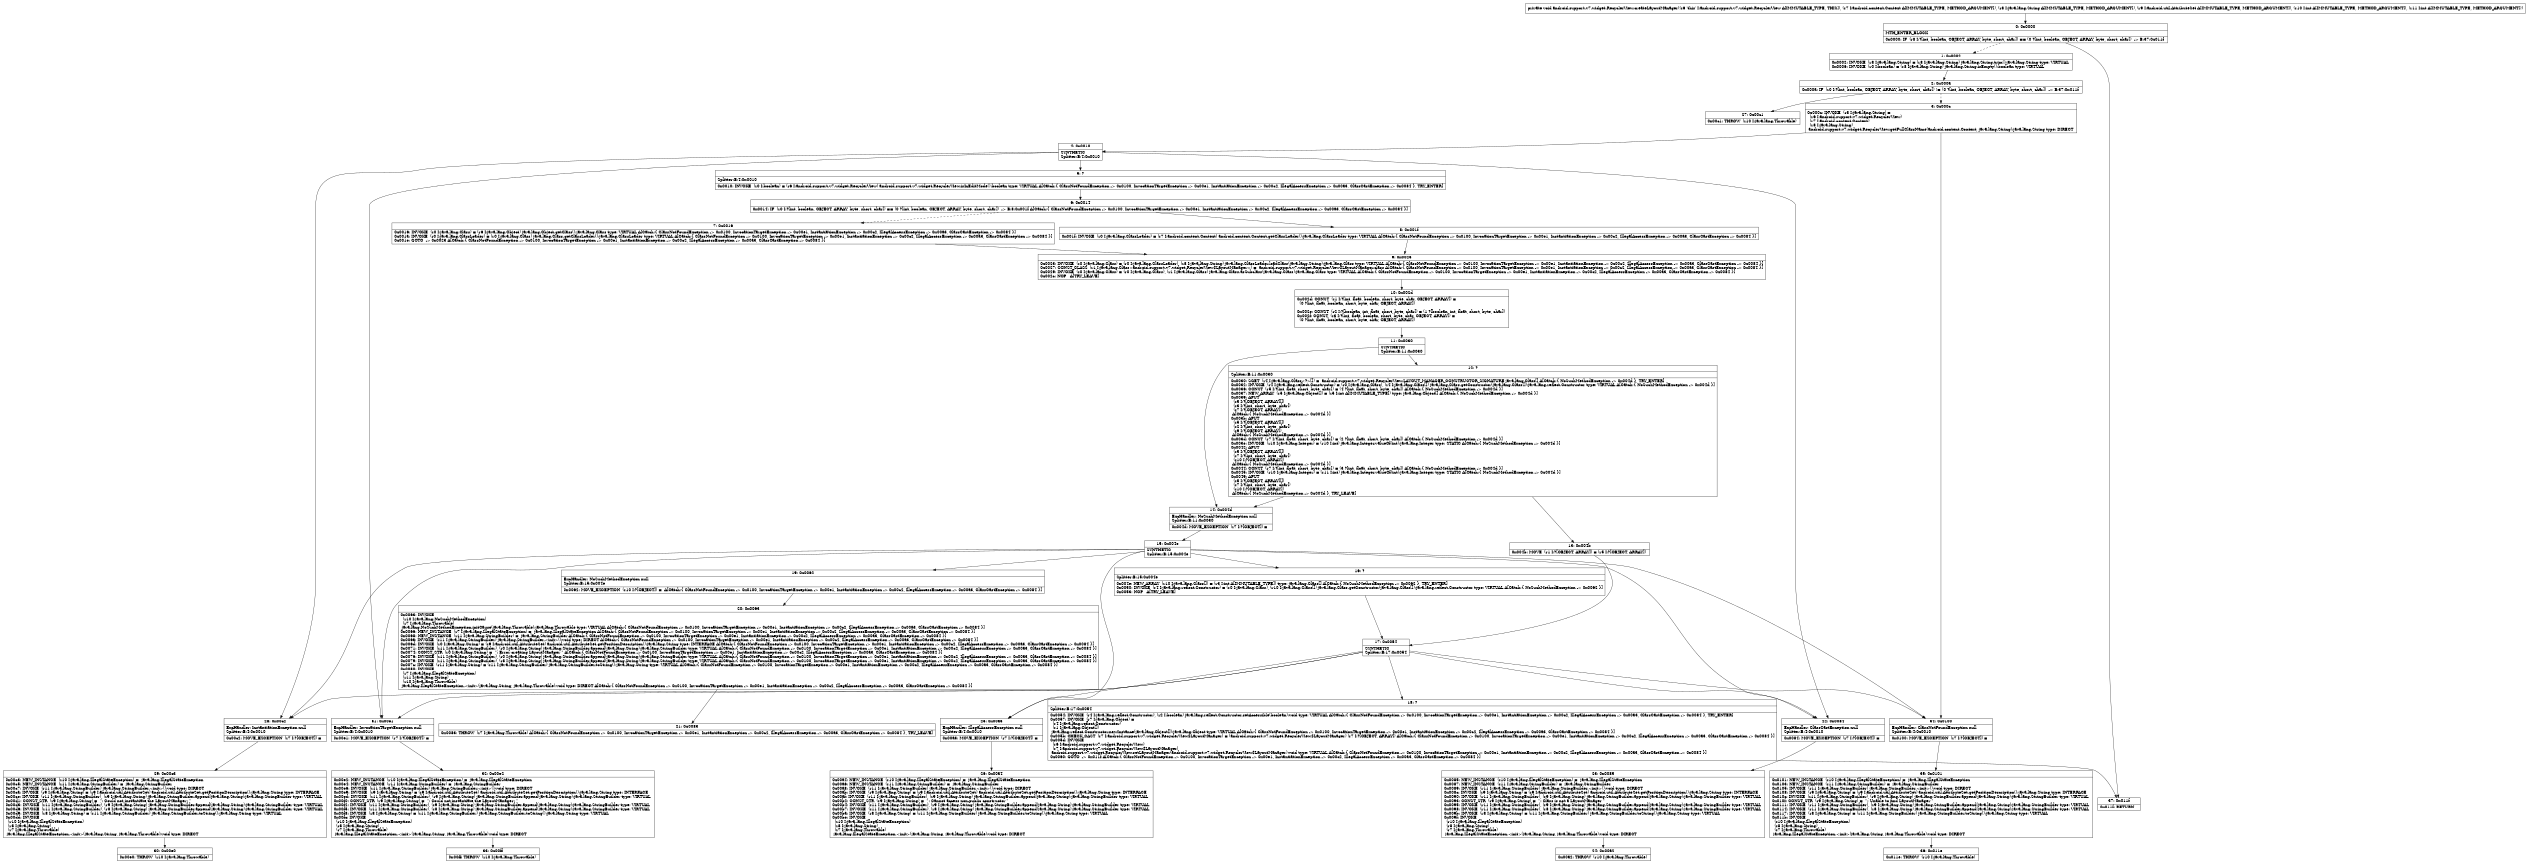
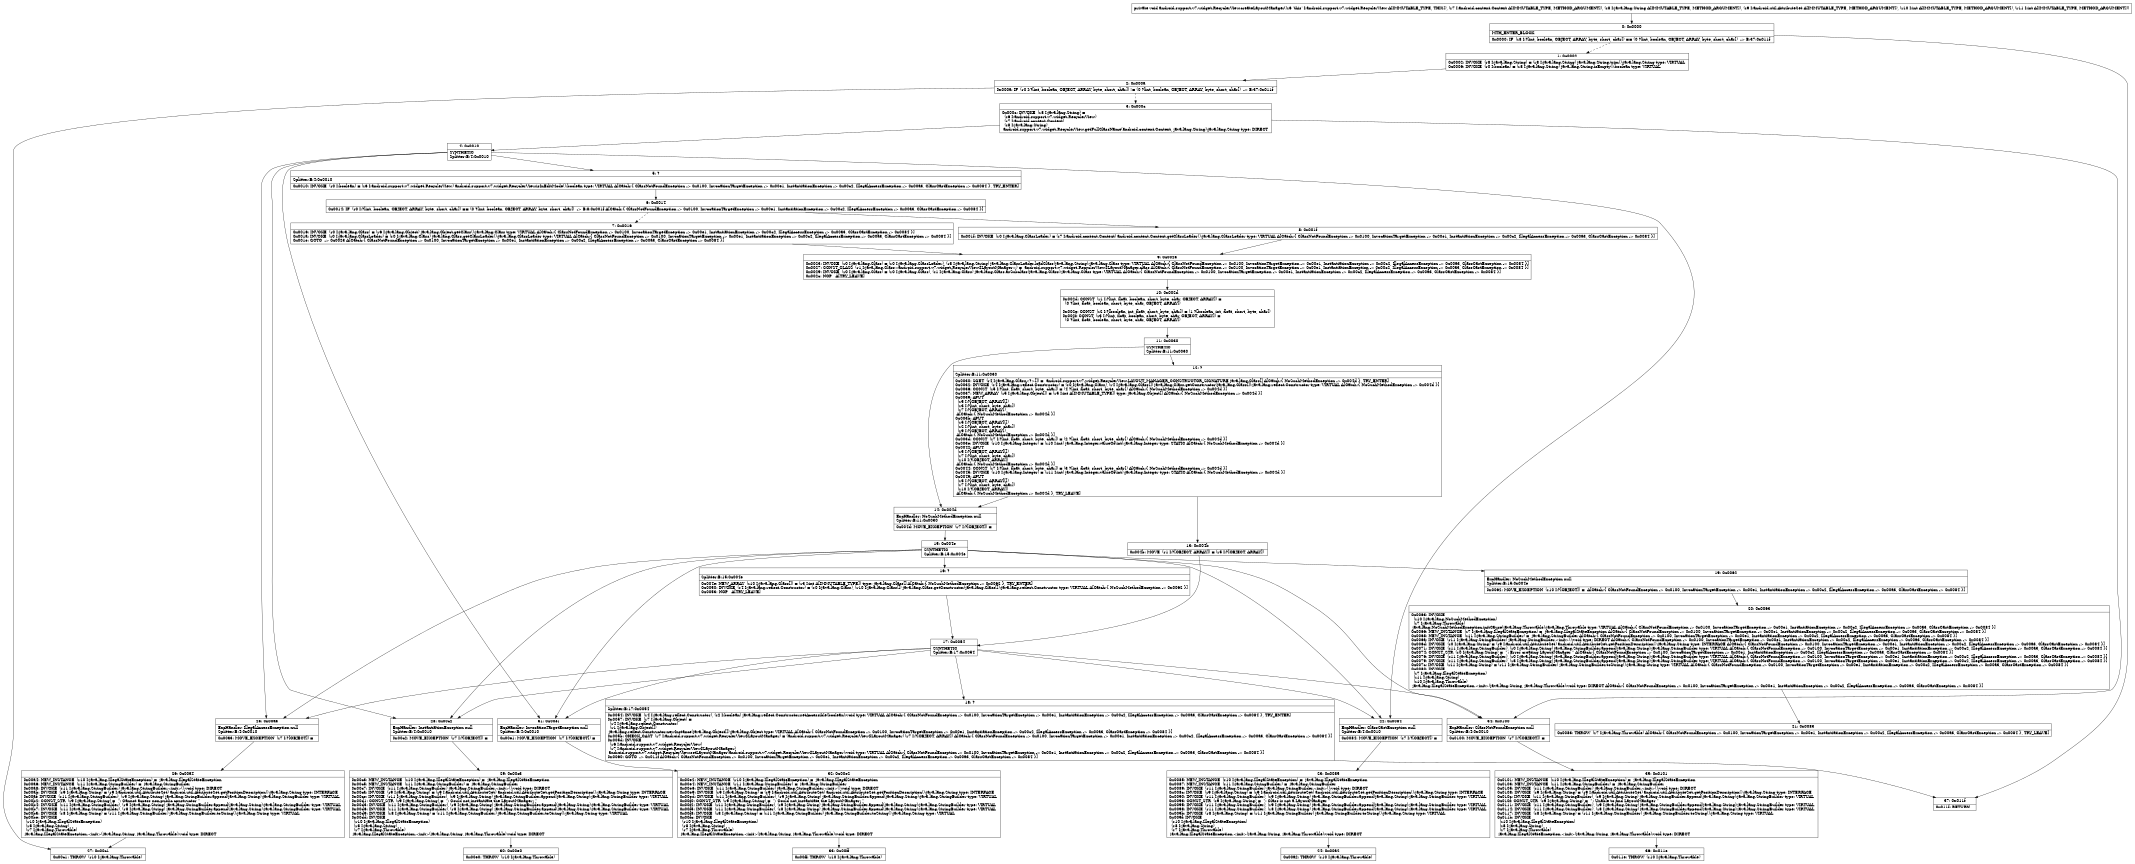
none -> (262, 352)
none -> (119, 842)
